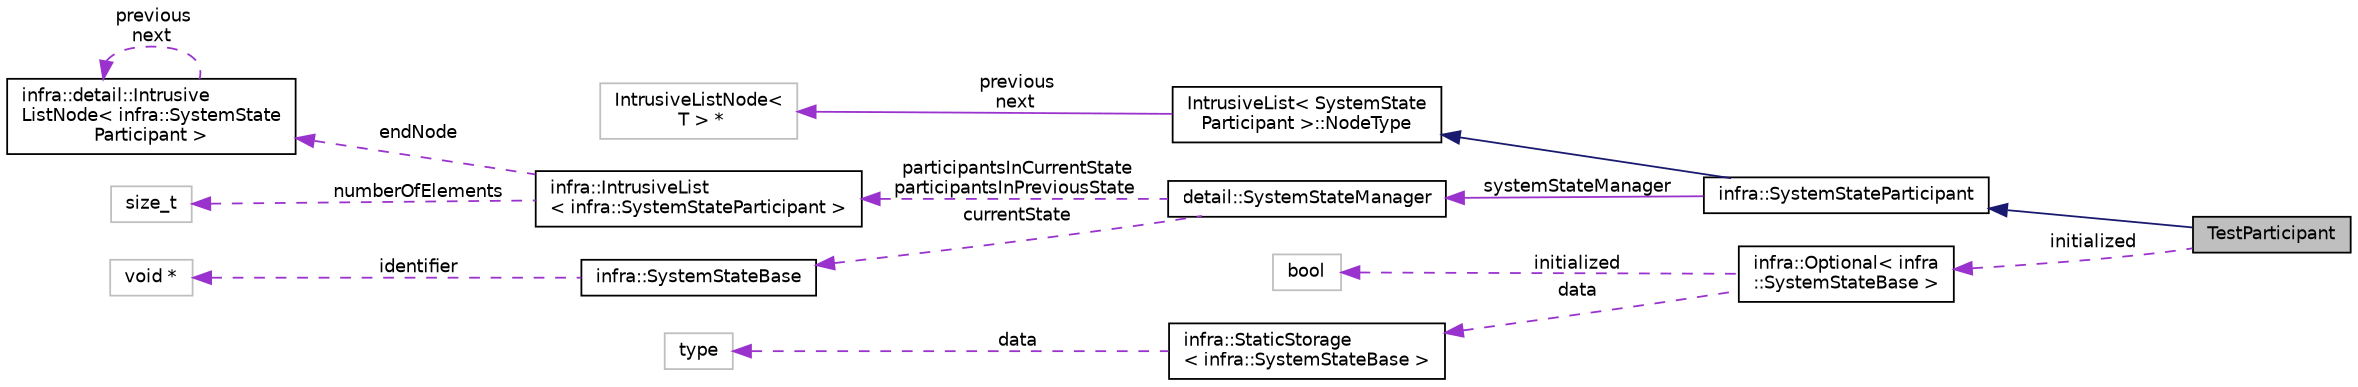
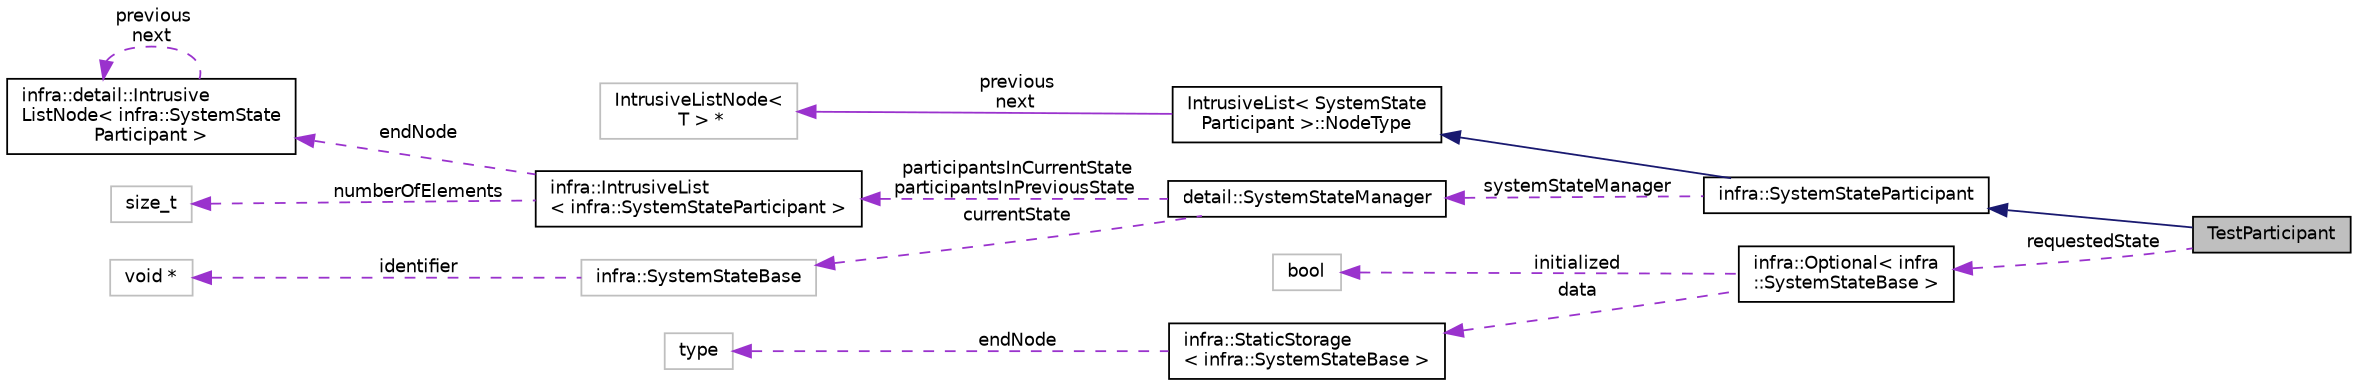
(1584, 197) -> (1584, 197)
(2091, 243) -> (2091, 243)
(699, 278) -> (699, 278)
(1015, 341) -> (1015, 341)
